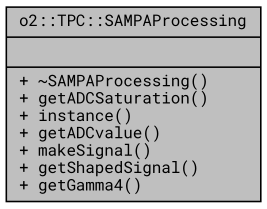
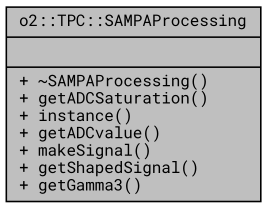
(81, 186) -> (81, 186)
